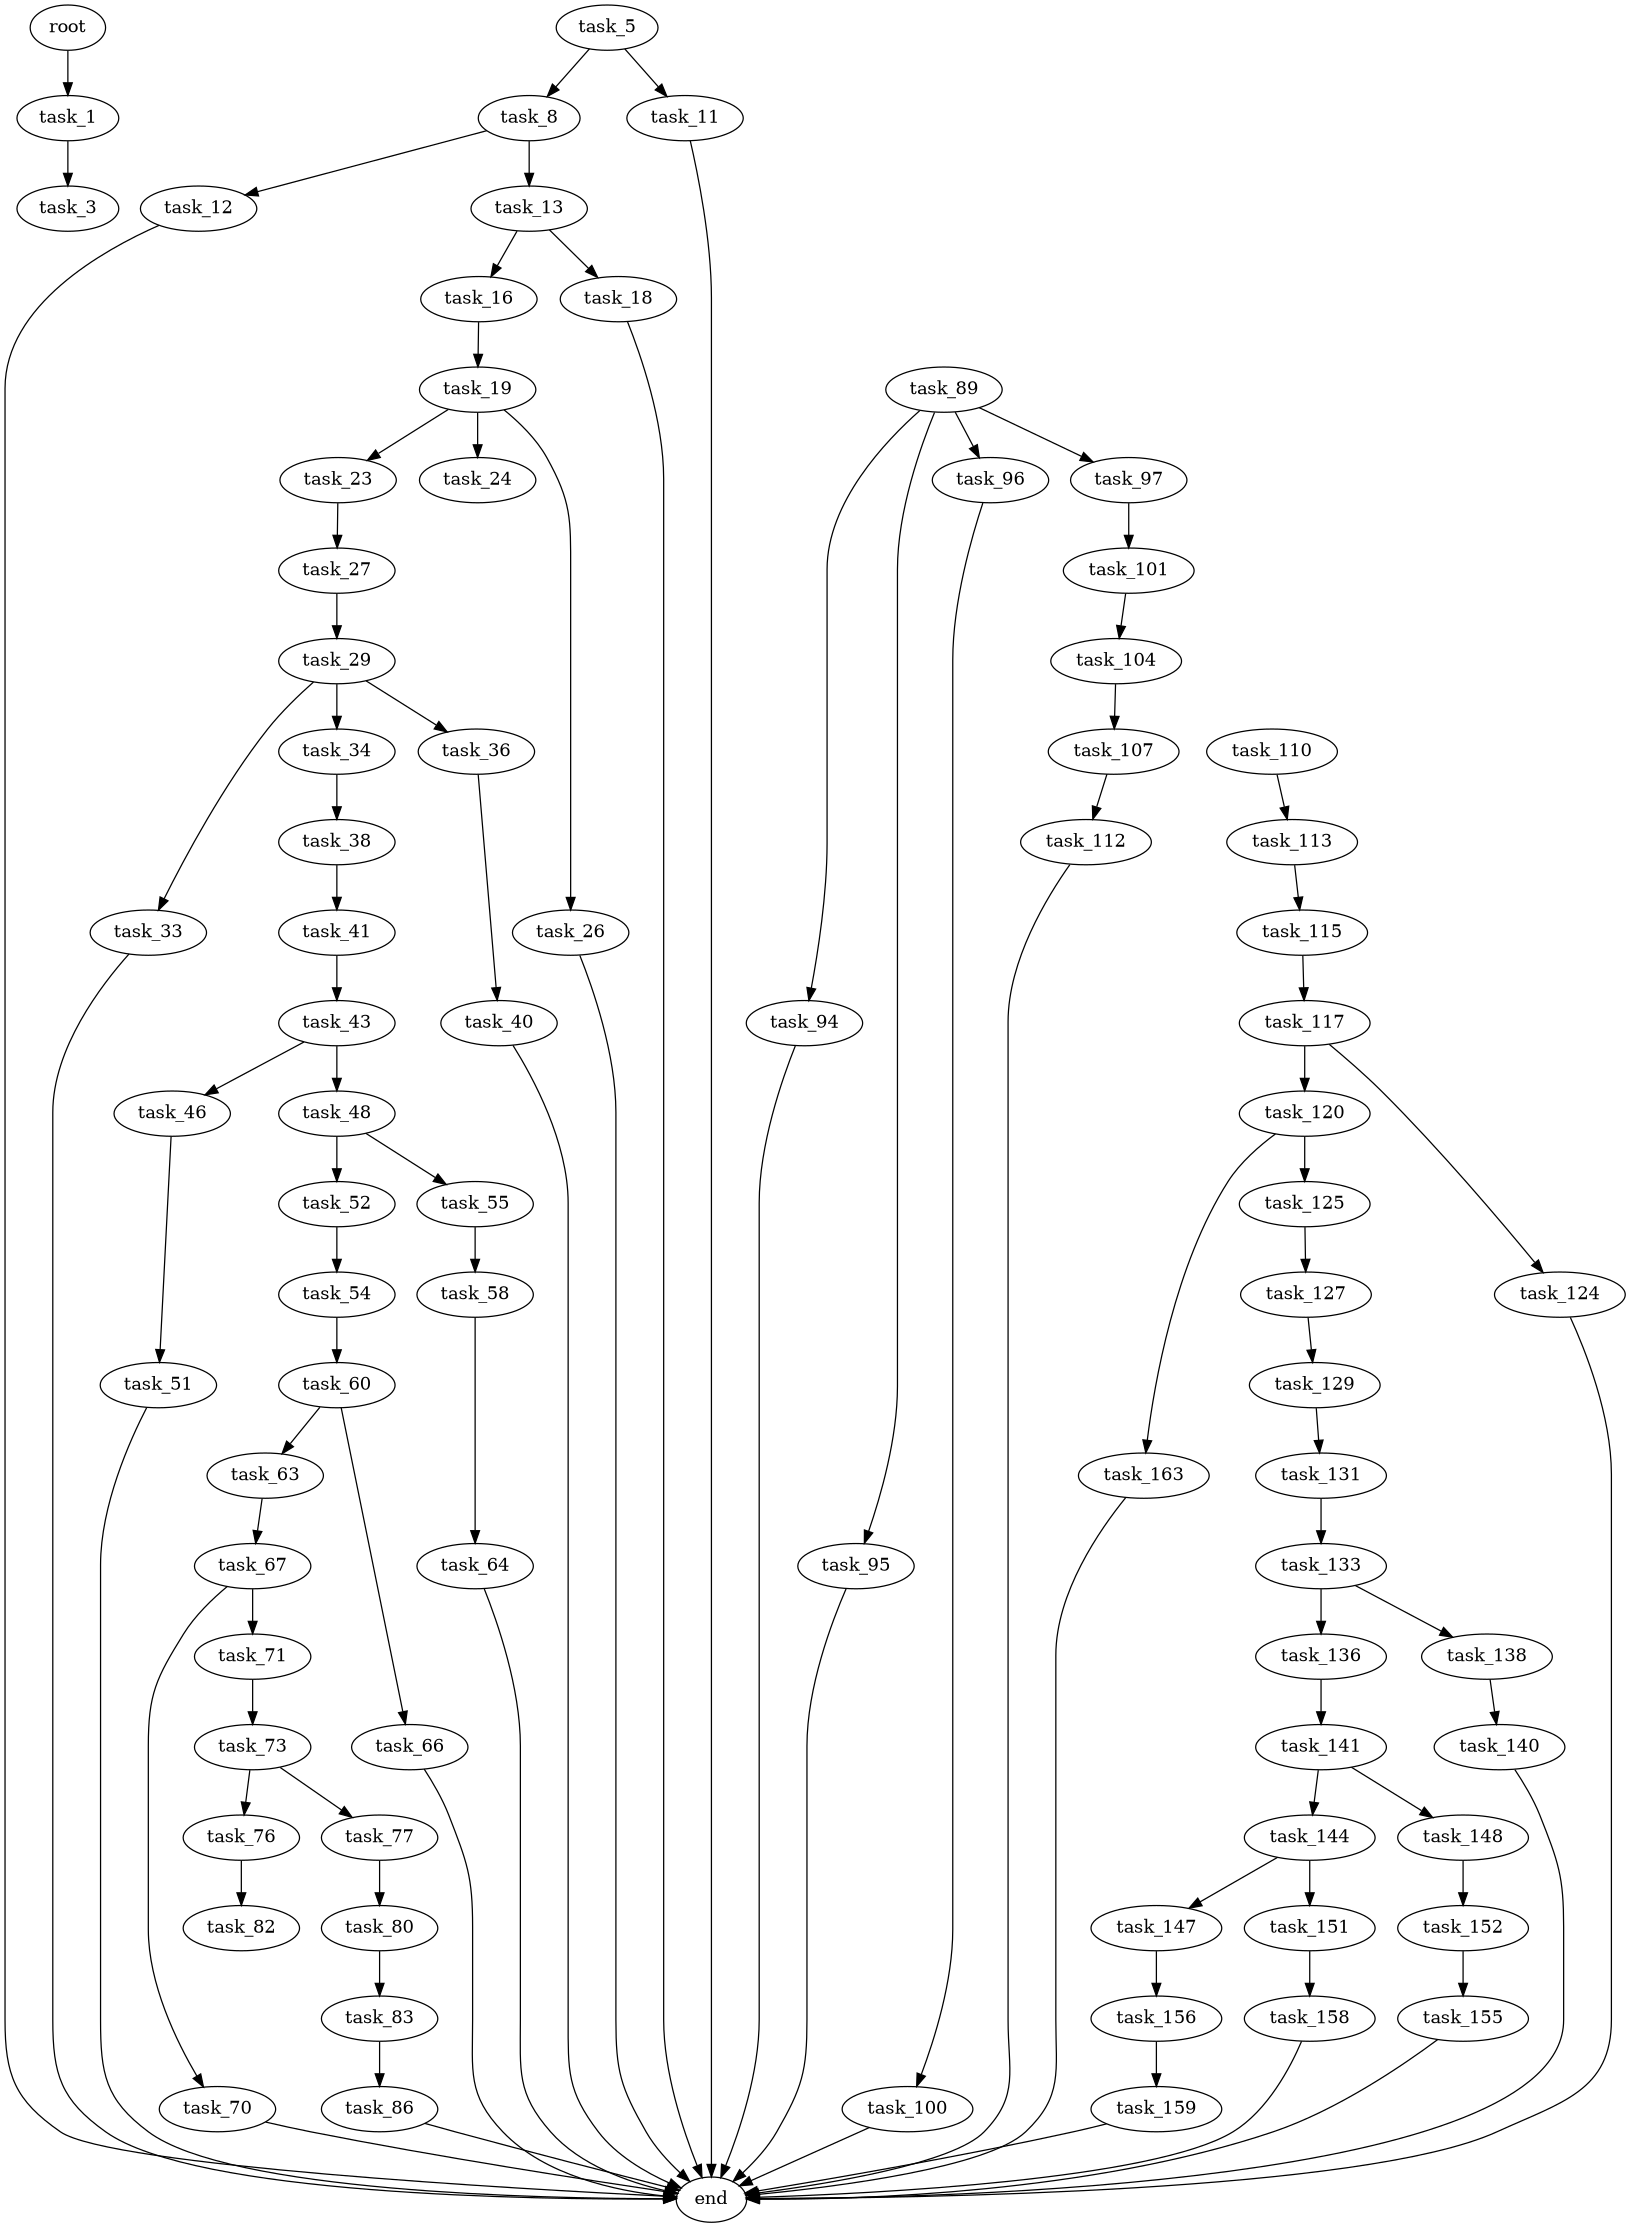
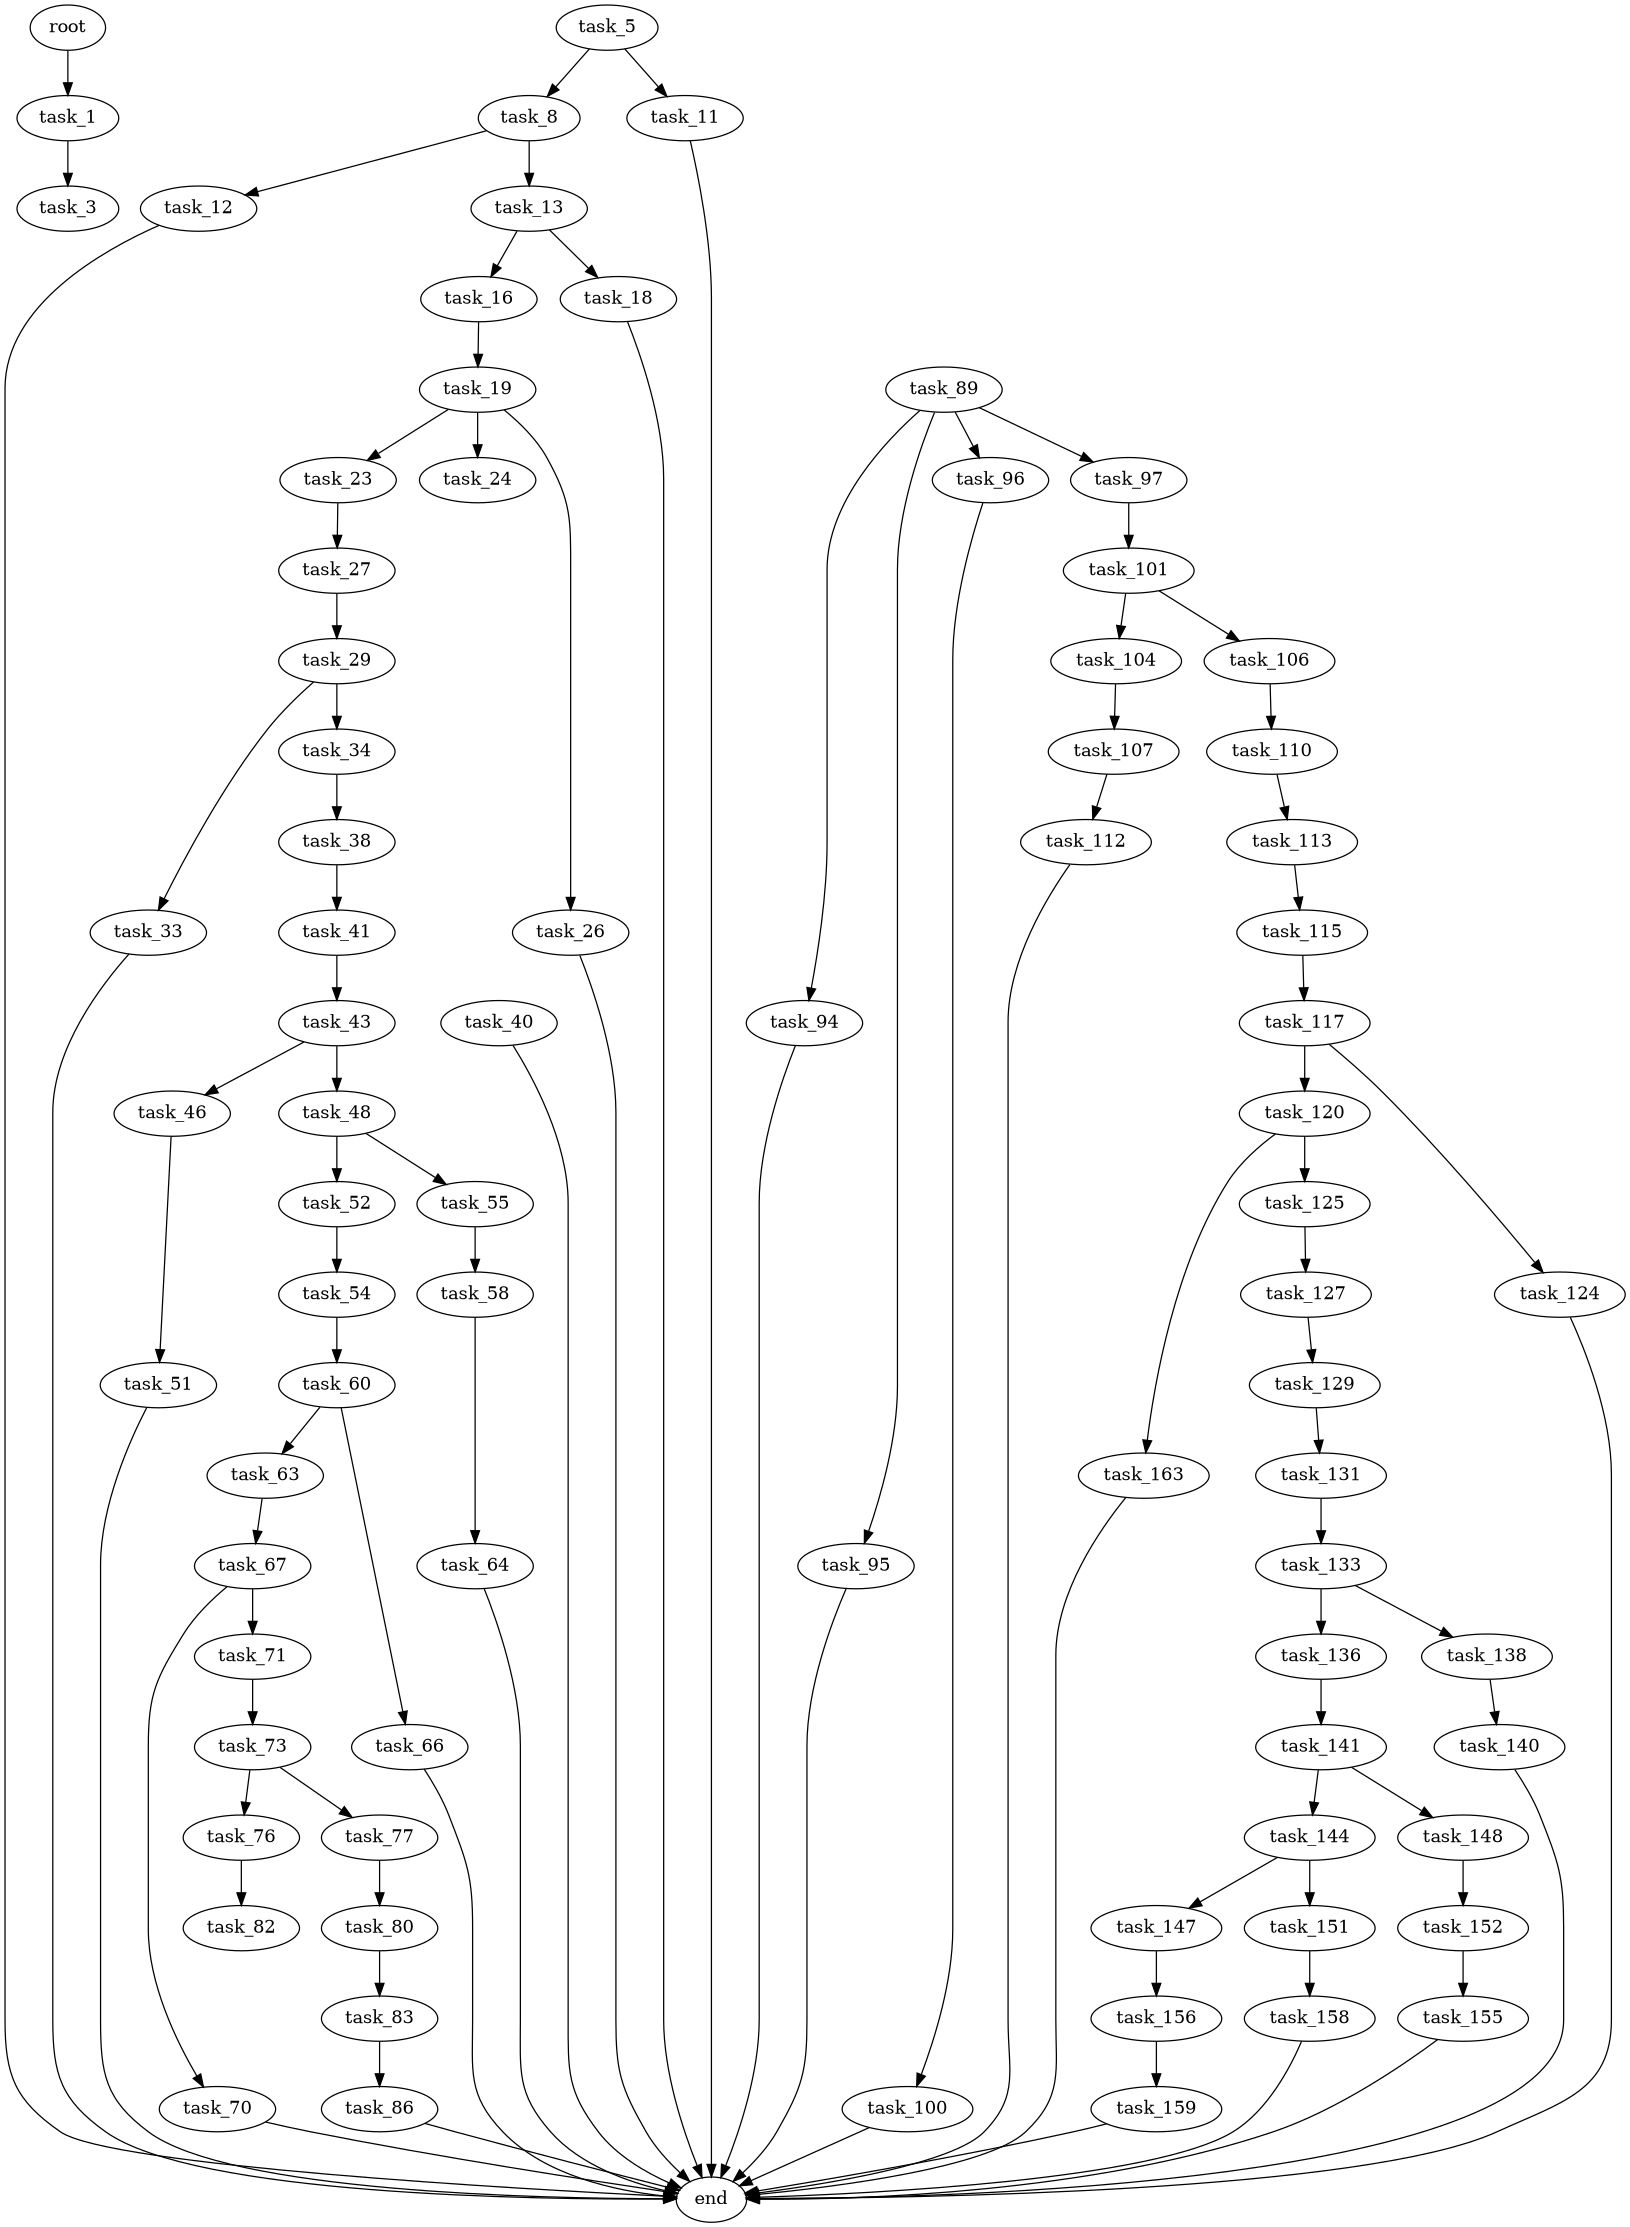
none -> (1270, 661)
(476, 752) -> none
